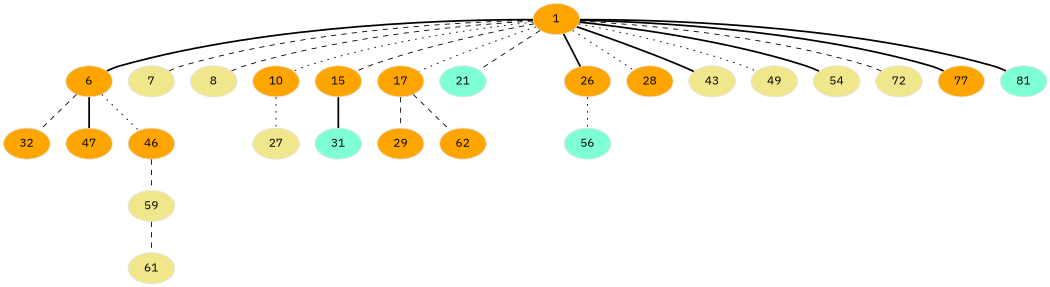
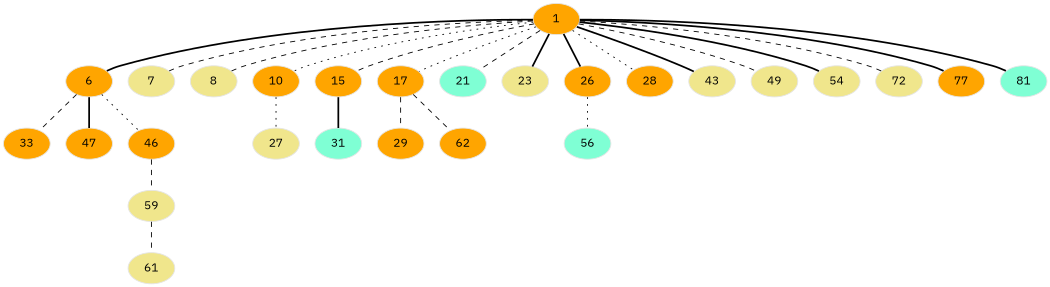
(669, 44) -> (669, 44)
none -> (525, 81)
(27, 144) -> (27, 144)
